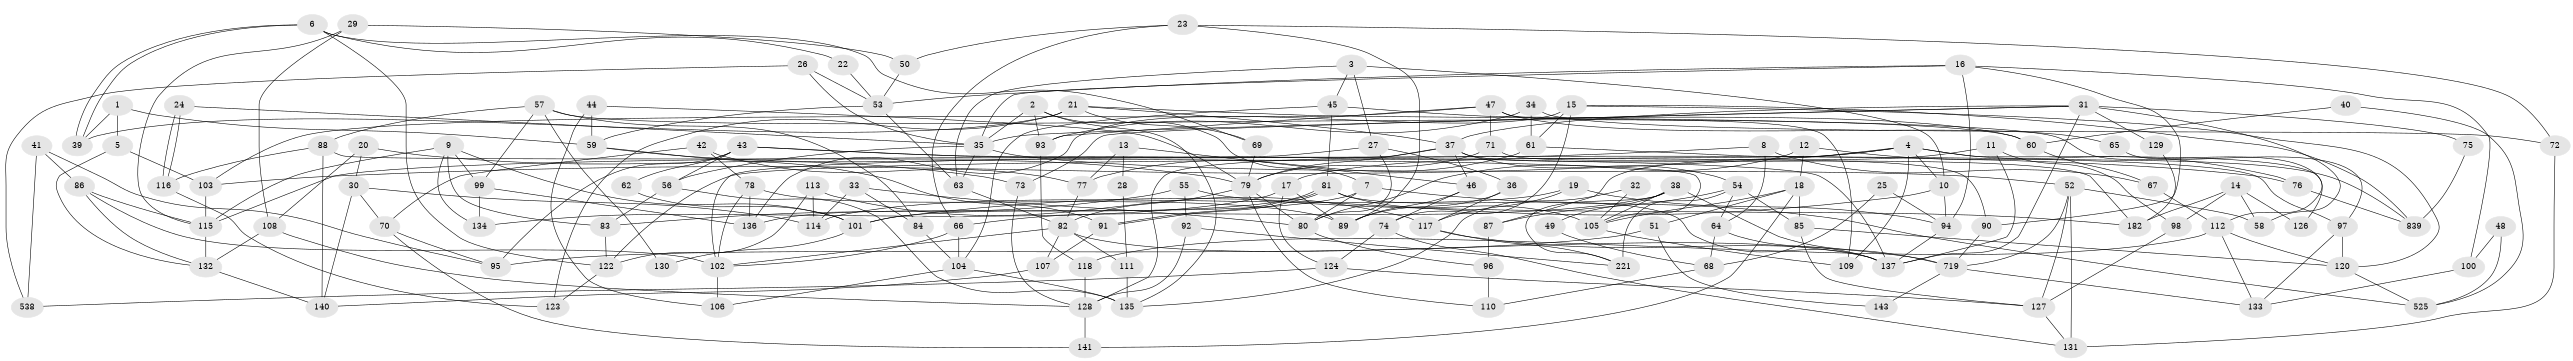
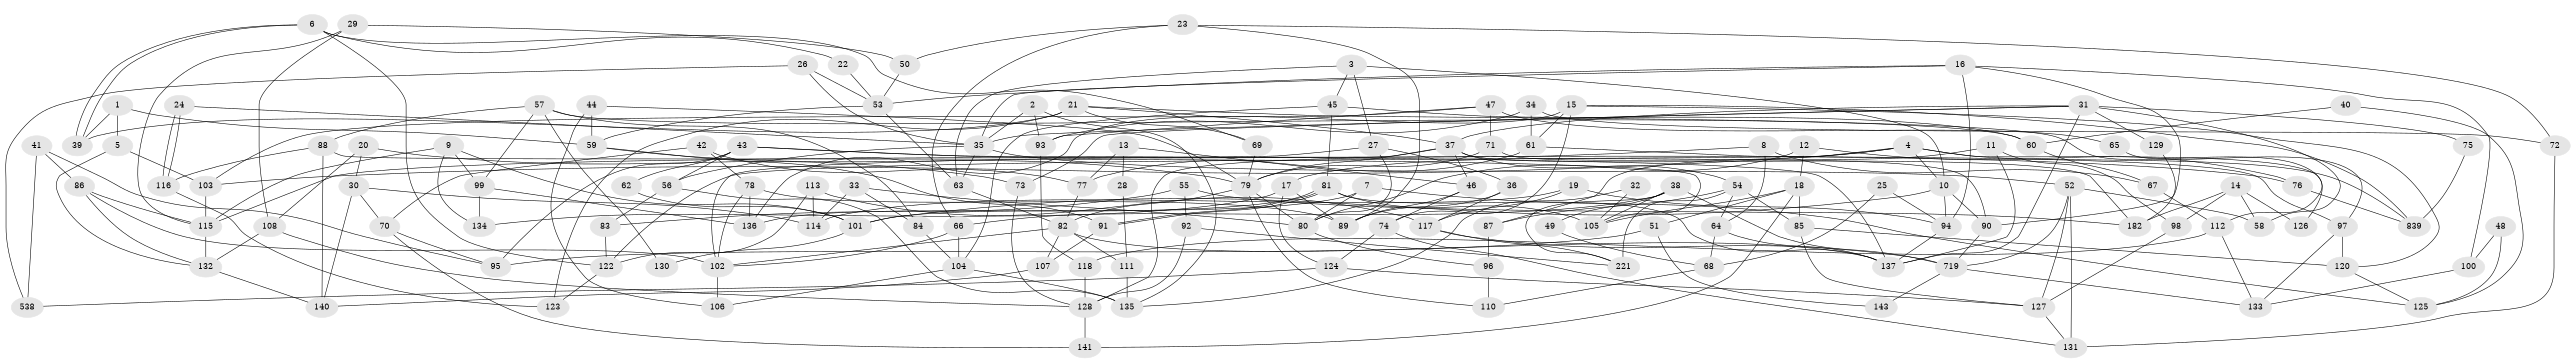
(1212, 135) -> none
none -> (1965, 206)
(502, 213) -> none
(2279, 250) -> none
(1846, 267) -> none
(2421, 307) -> (2421, 307)
